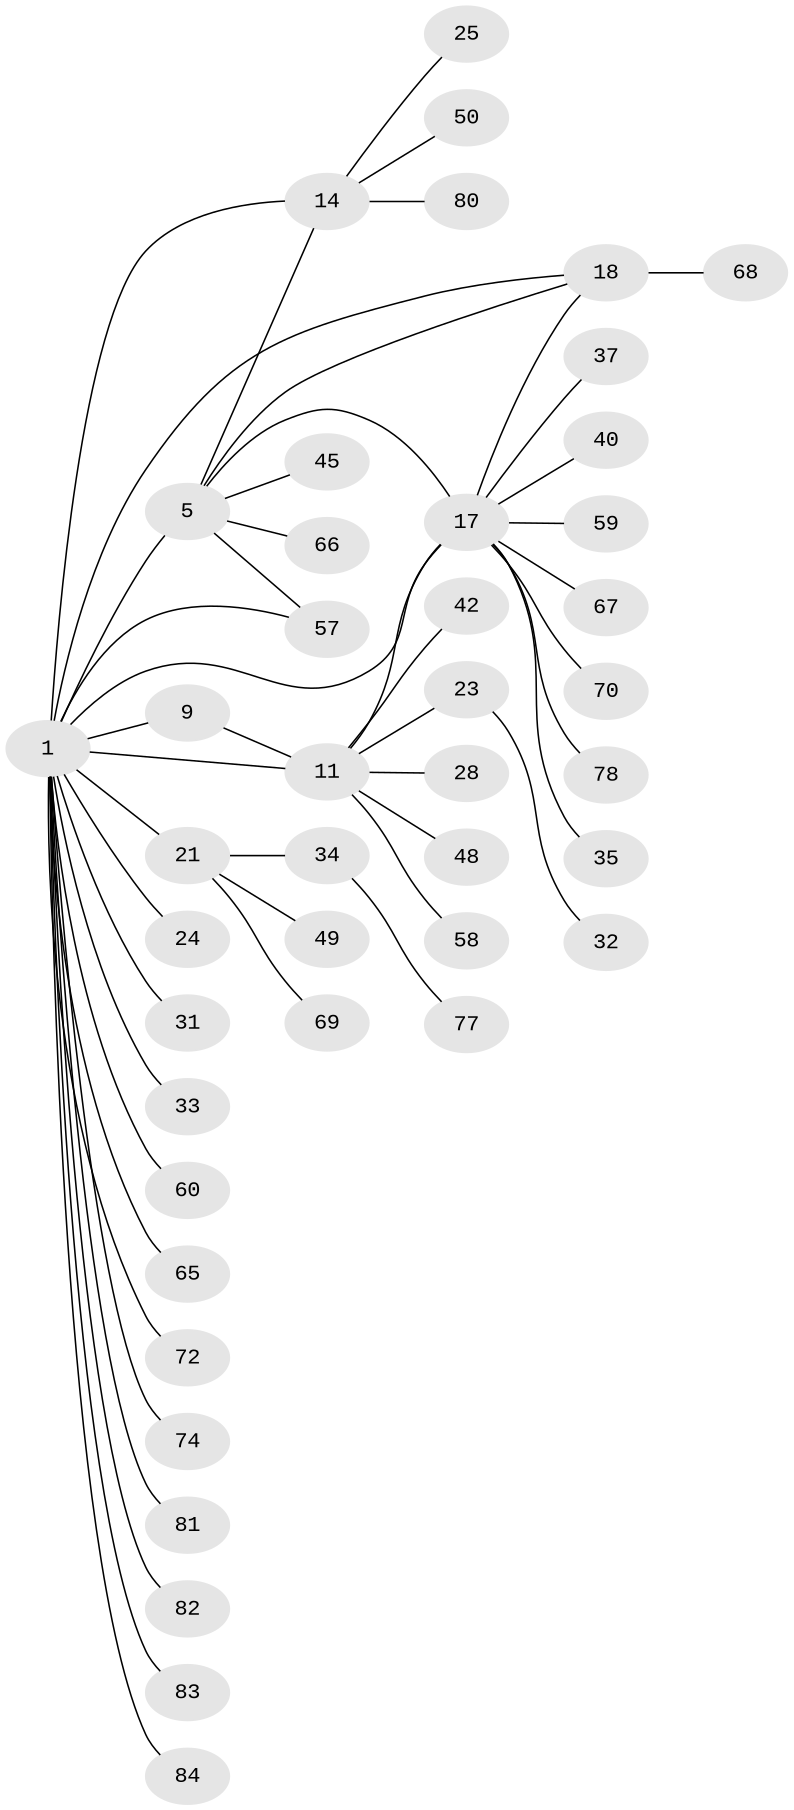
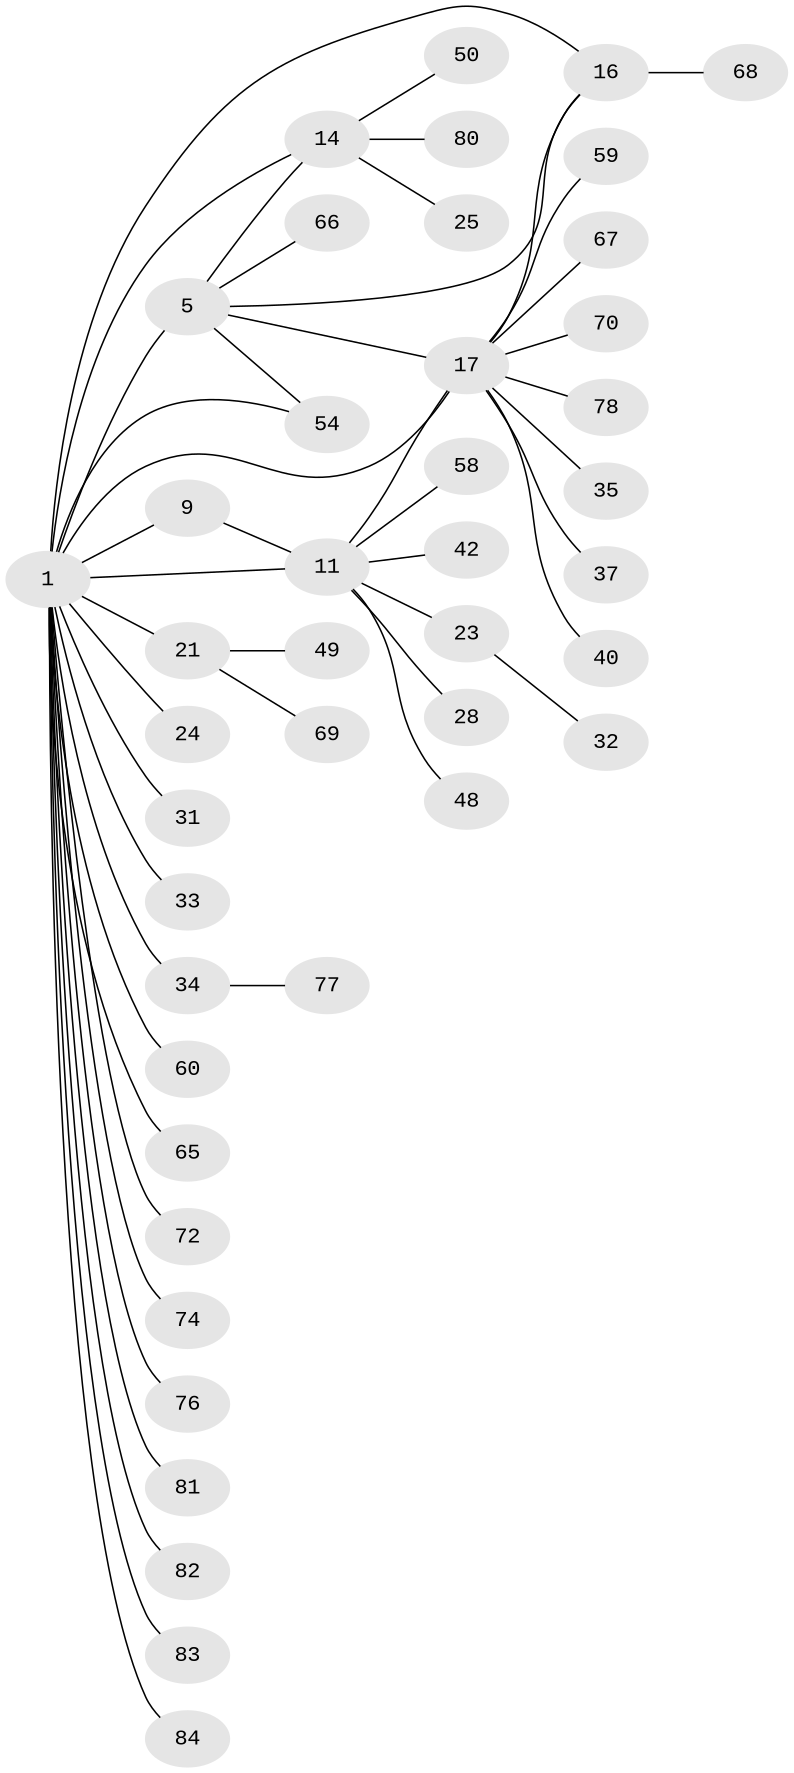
(606, 273) -> (606, 73)
(327, 462) -> none
(327, 629) -> (327, 425)
(258, 856) -> (87, 792)
none -> (188, 1404)
